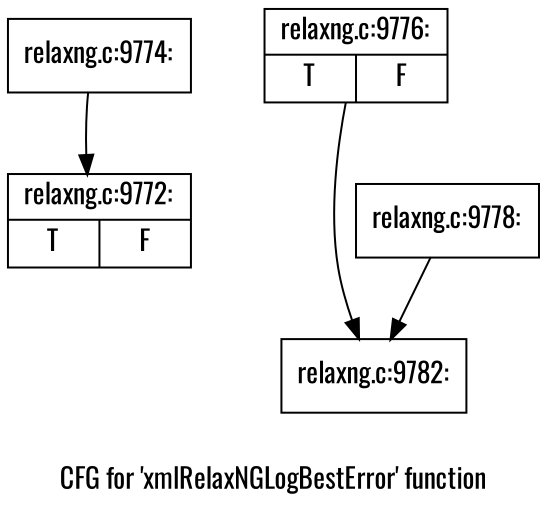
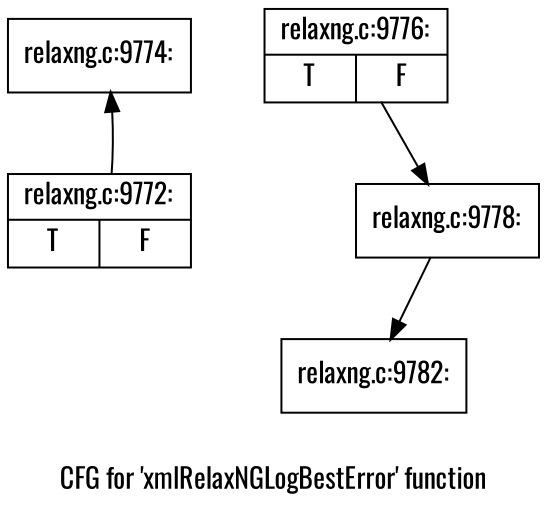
(86, 123) -> (113, 143)
(334, 212) -> (400, 134)
